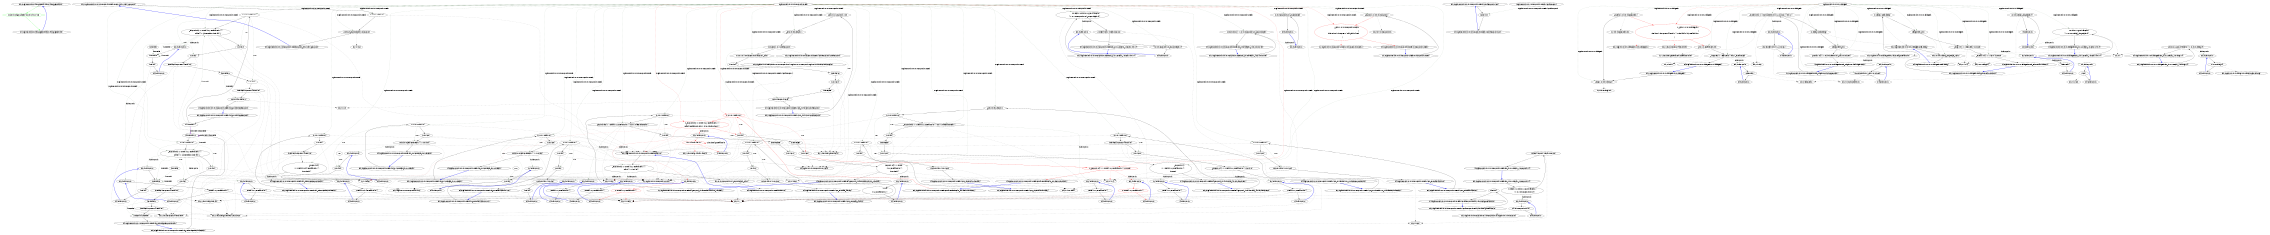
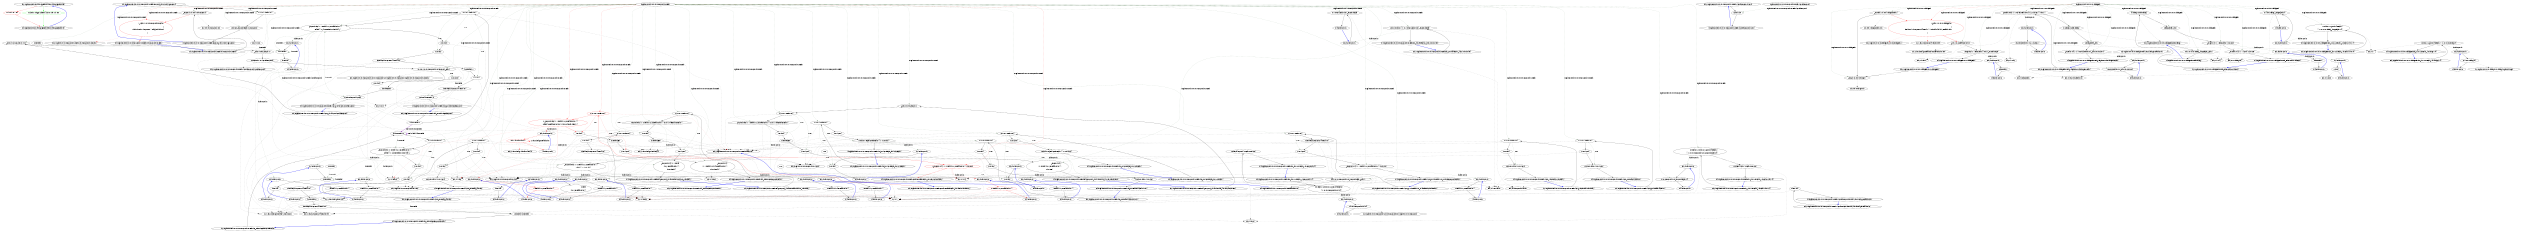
none -> (12, 13)
(835, 73) -> none
none -> (1518, 189)
